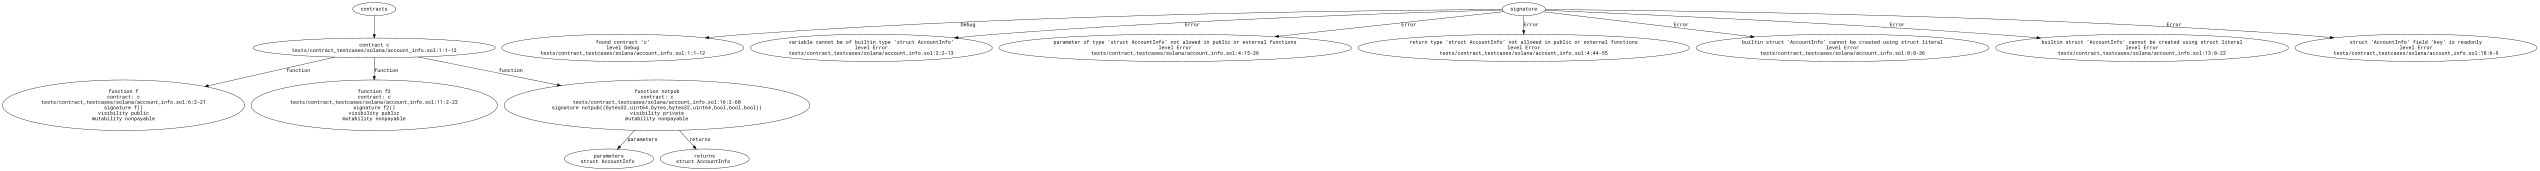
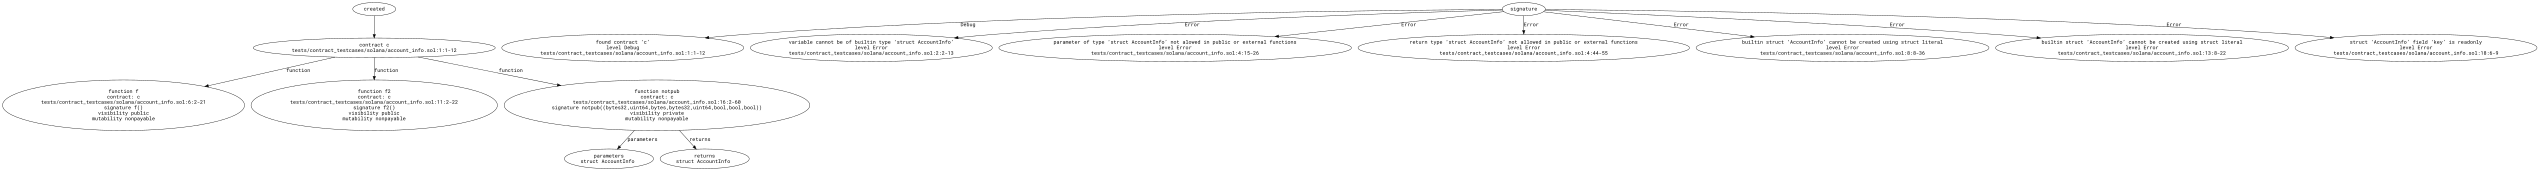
(374, 9) -> (374, 9)
